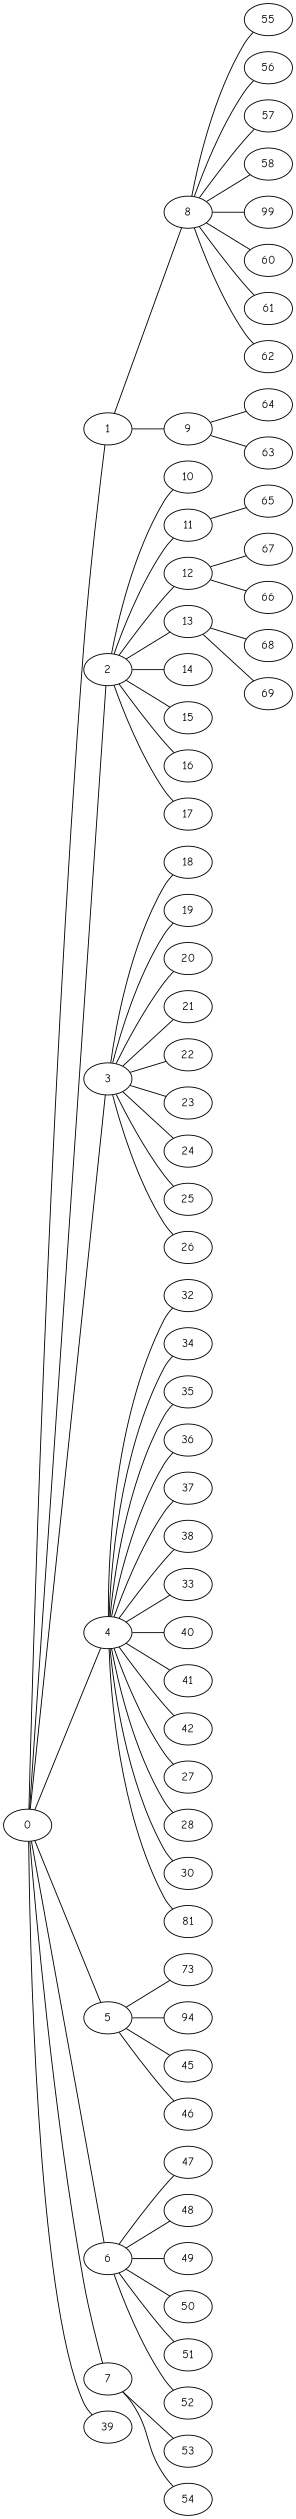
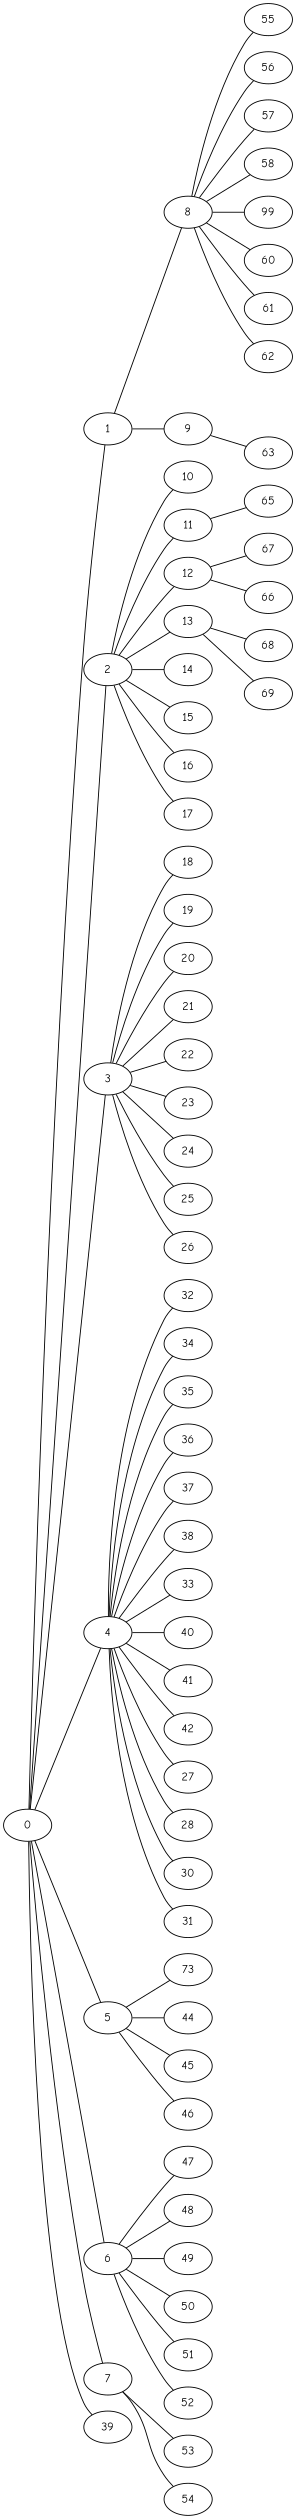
(268, 405) -> none
(188, 1922) -> (188, 1922)
(188, 2018) -> (188, 2018)
